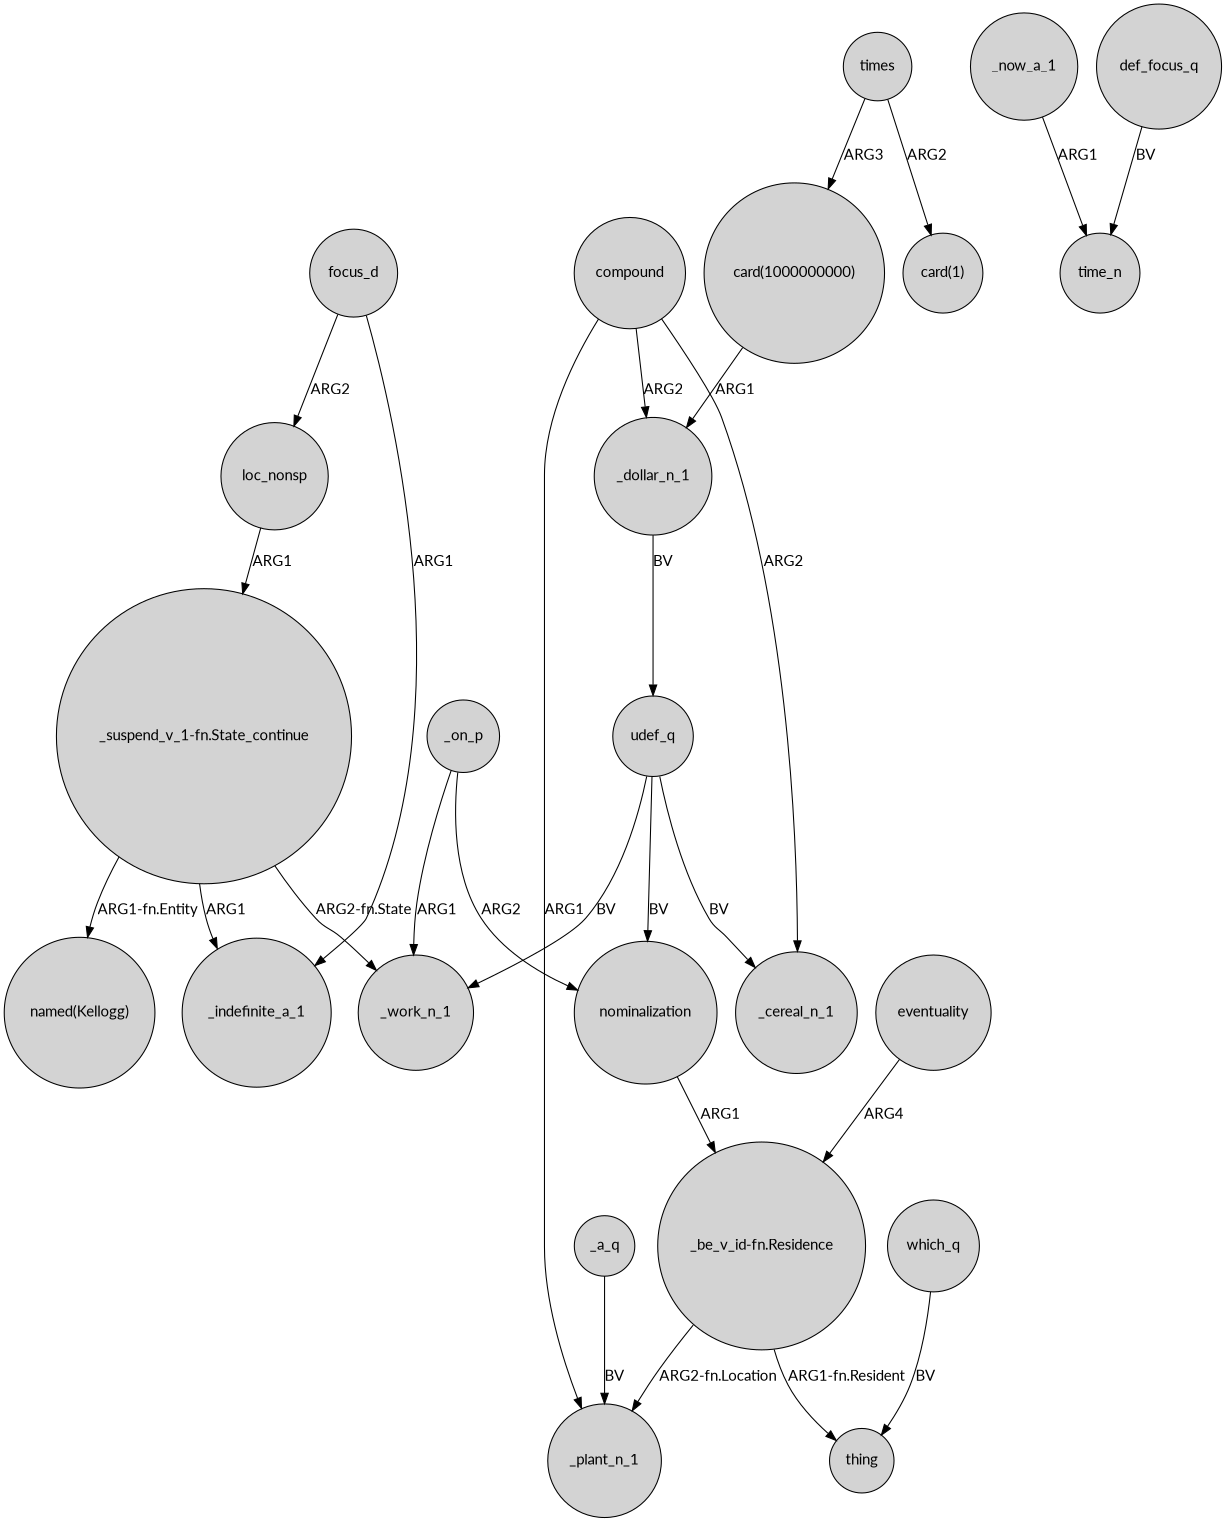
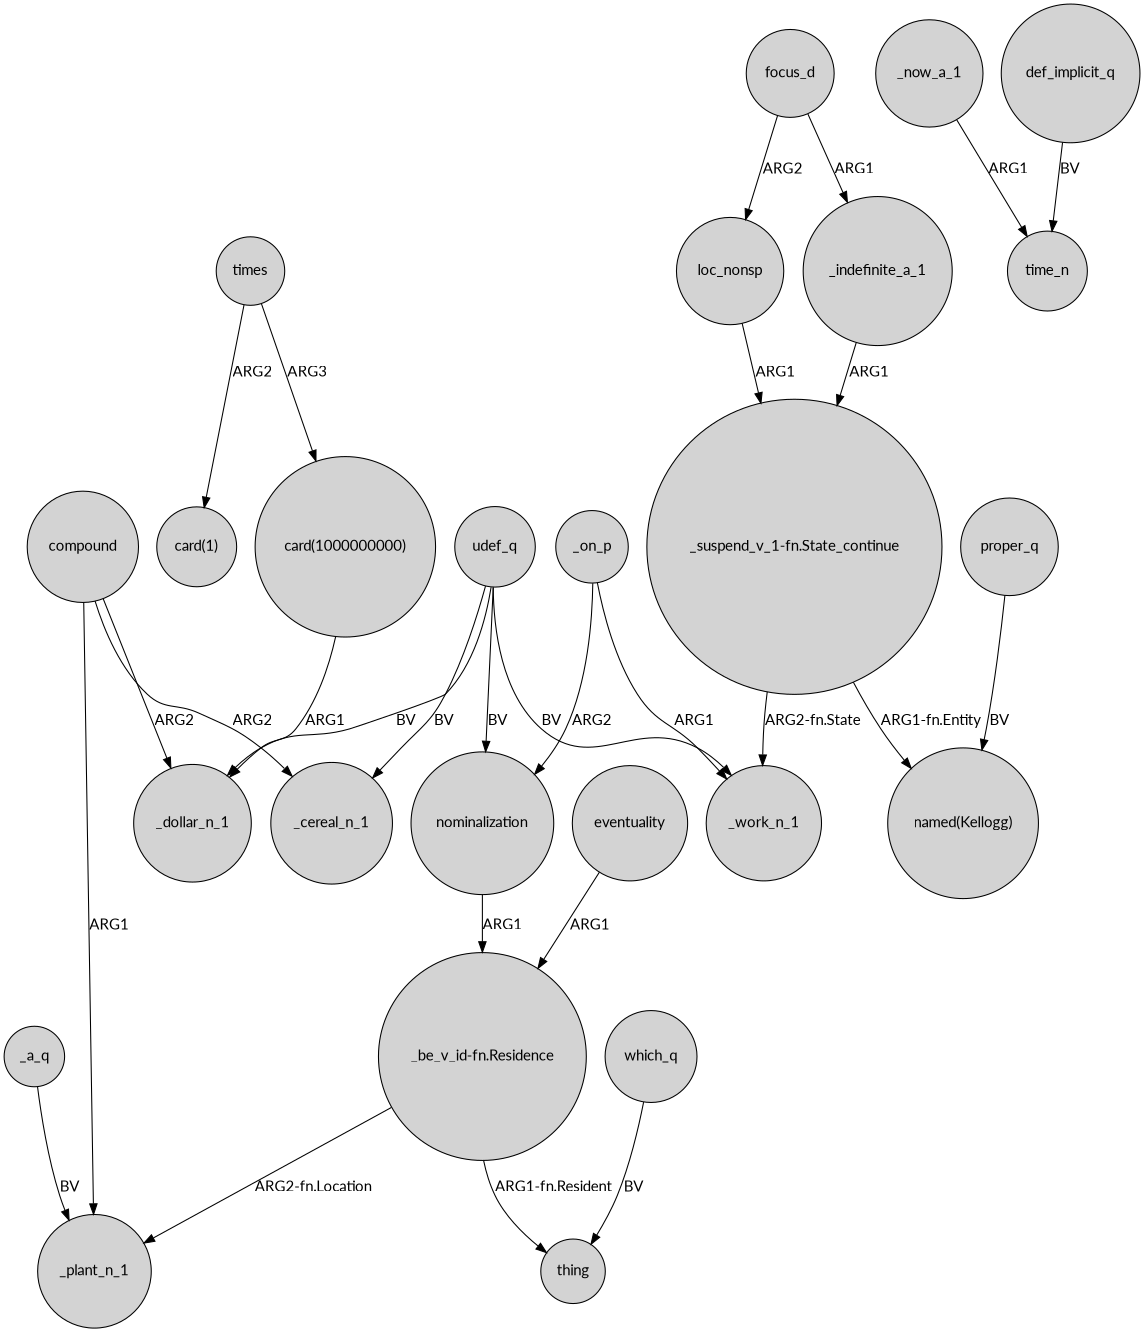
(1159, 67) -> (1071, 73)
none -> (1009, 547)
(653, 610) -> (395, 713)
(204, 912) -> (848, 369)
(884, 1115) -> (590, 925)
